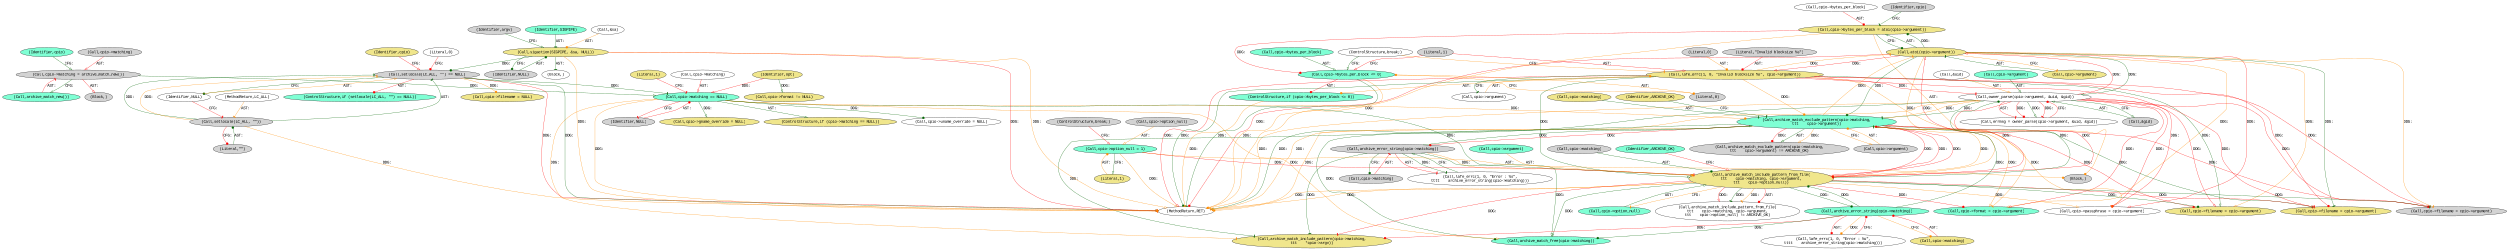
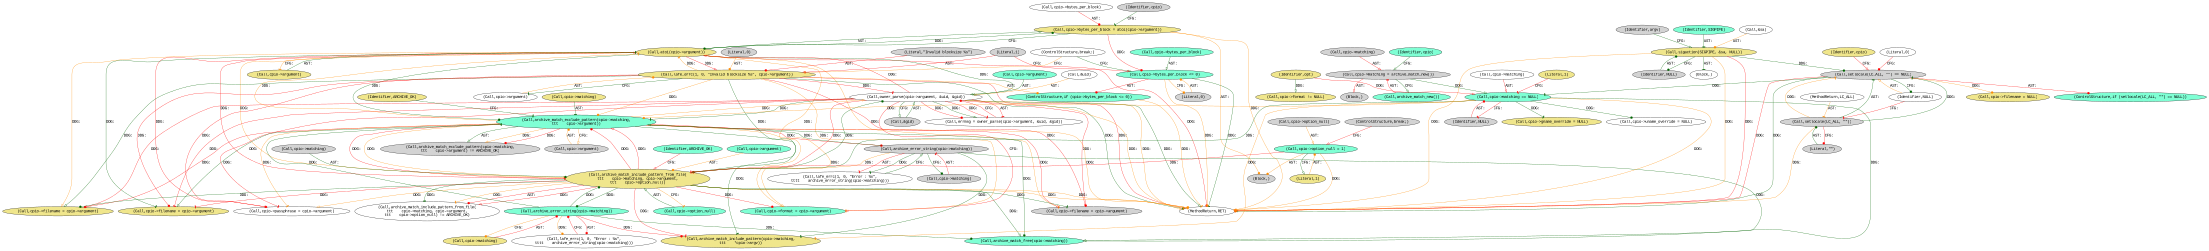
(702, 108) -> (1529, 109)
(1130, 112) -> (1756, 230)
(830, 122) -> none
(2131, 149) -> (1015, 149)
